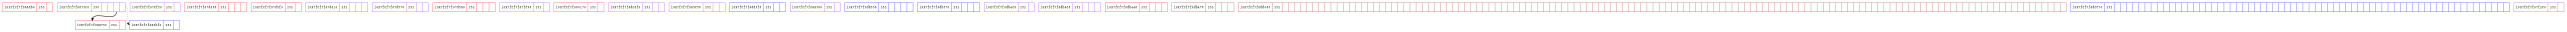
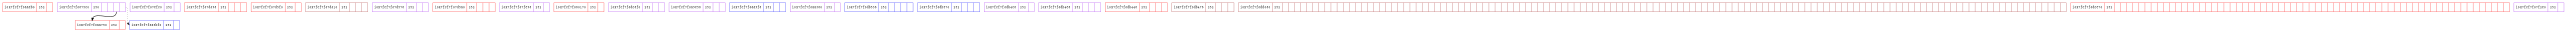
(337, 7) -> (337, 7)
(2290, 7) -> (2290, 7)
